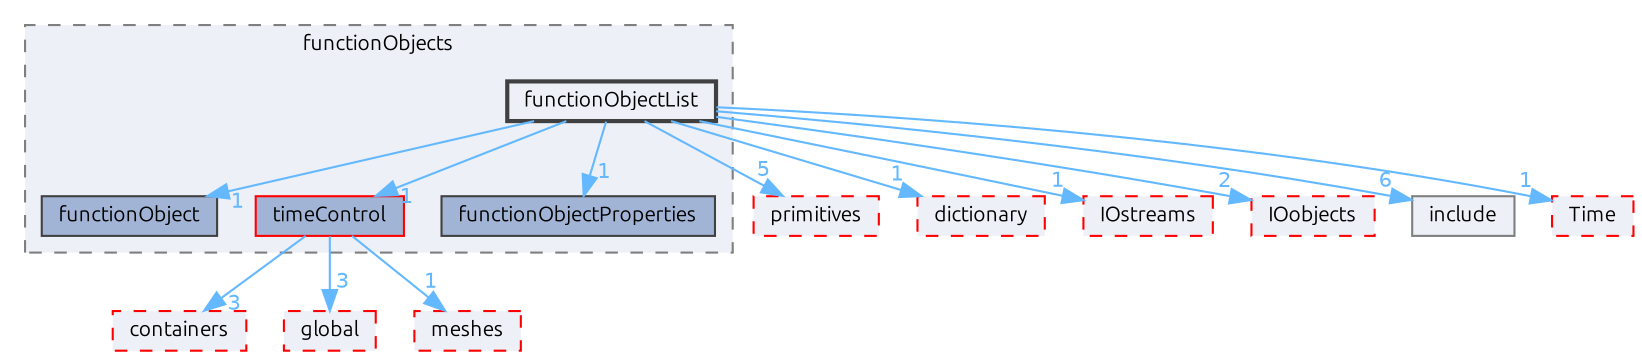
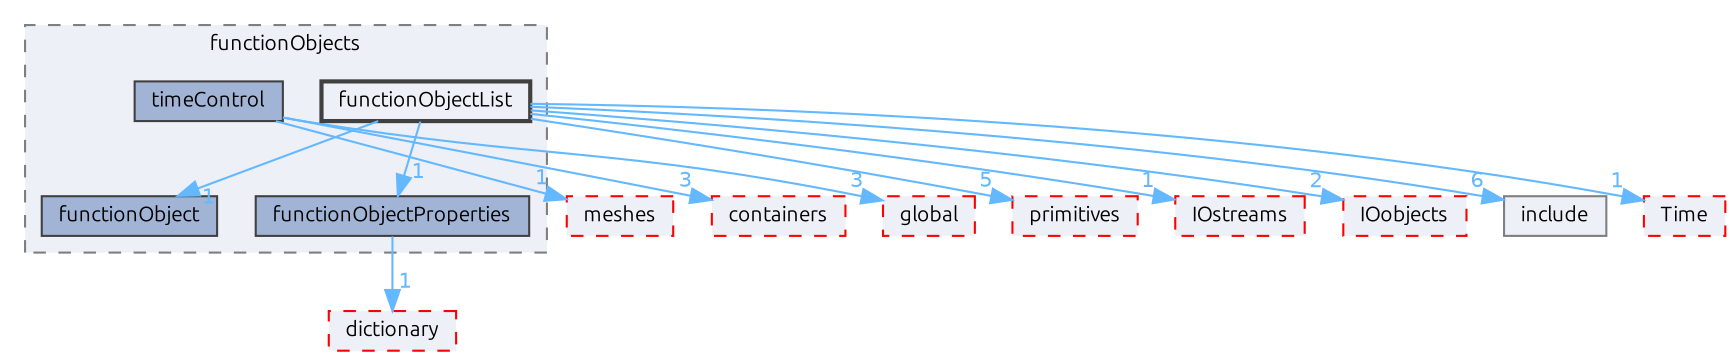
(481, 155) -> none
(786, 156) -> (392, 266)
(330, 216) -> (209, 101)
